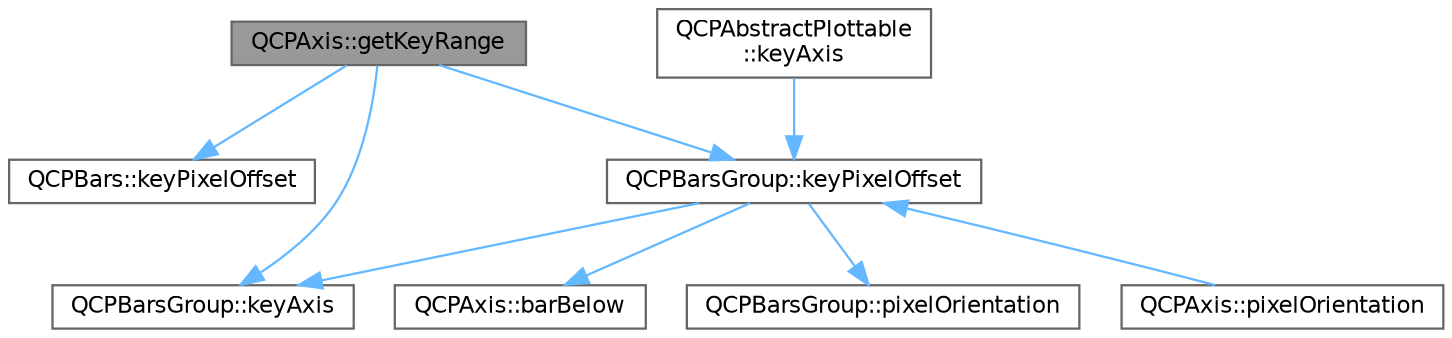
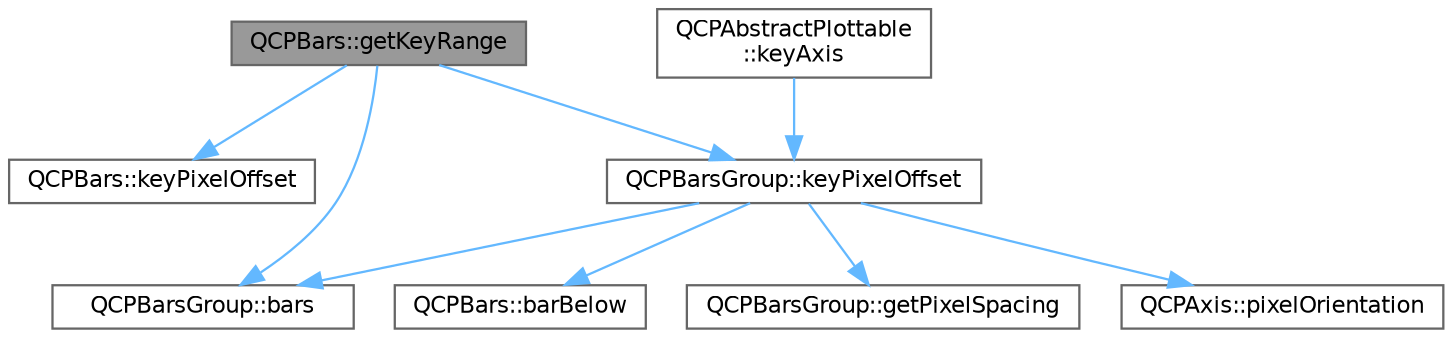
(379, 43) -> (379, 43)
(1061, 246) -> (1015, 242)
(203, 307) -> (203, 307)
(520, 307) -> (520, 307)
(883, 307) -> (883, 307)
